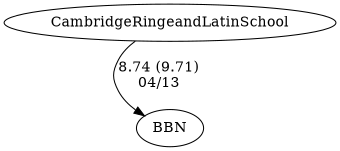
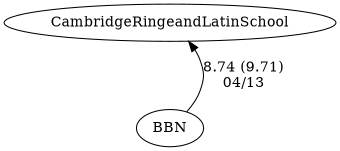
(114, 76) -> (203, 82)
